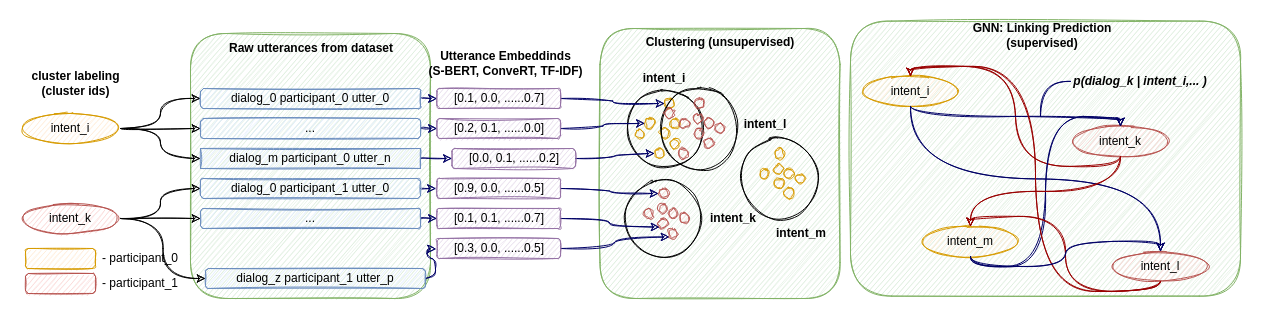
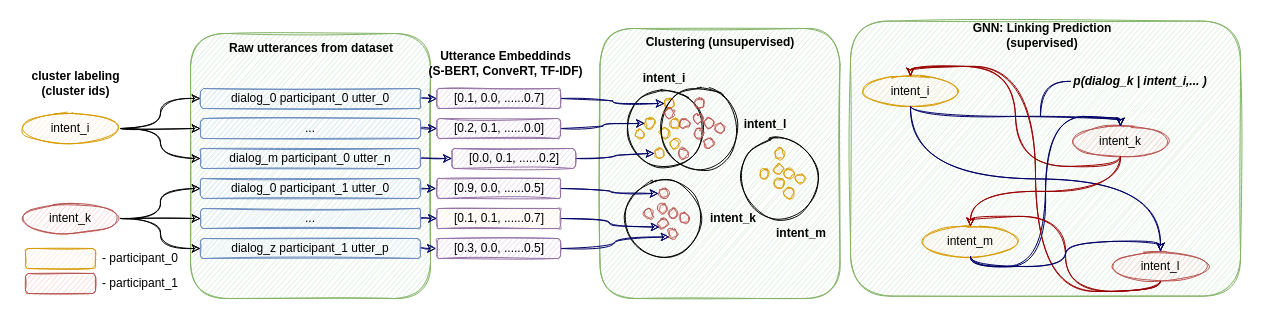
(311, 159) -> (311, 159)
(499, 219) -> (499, 219)
(316, 279) -> (311, 249)
